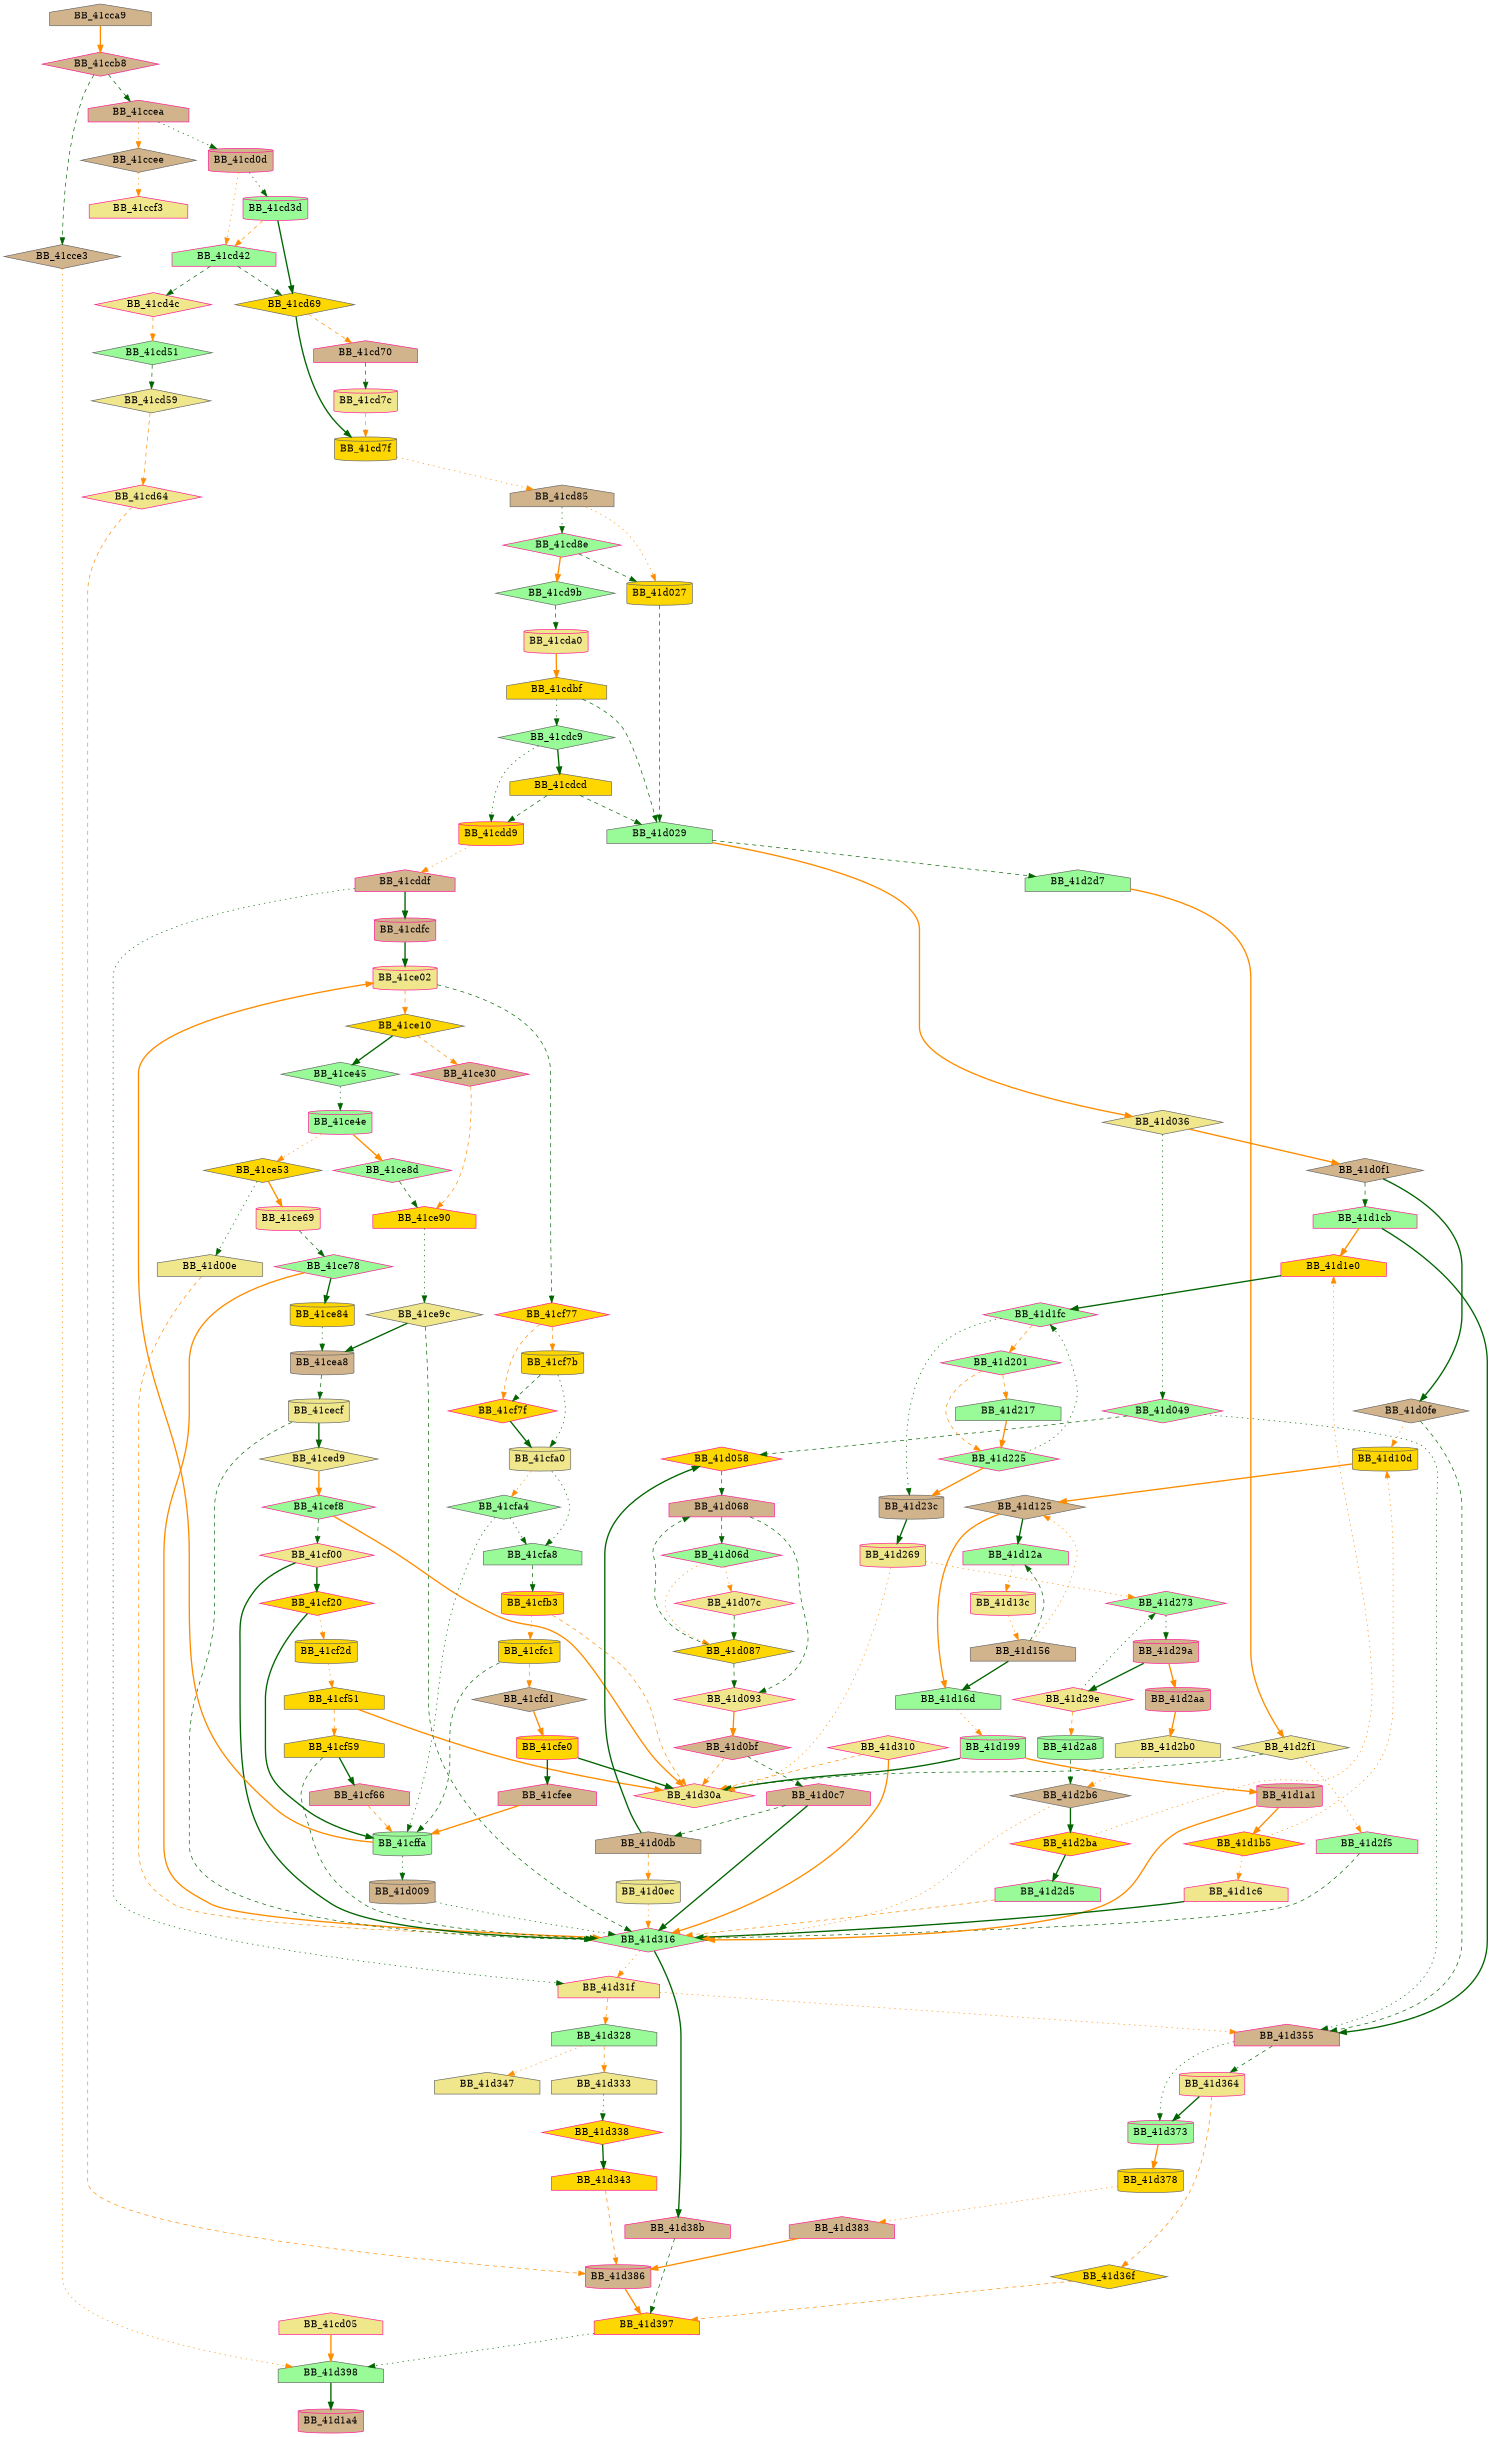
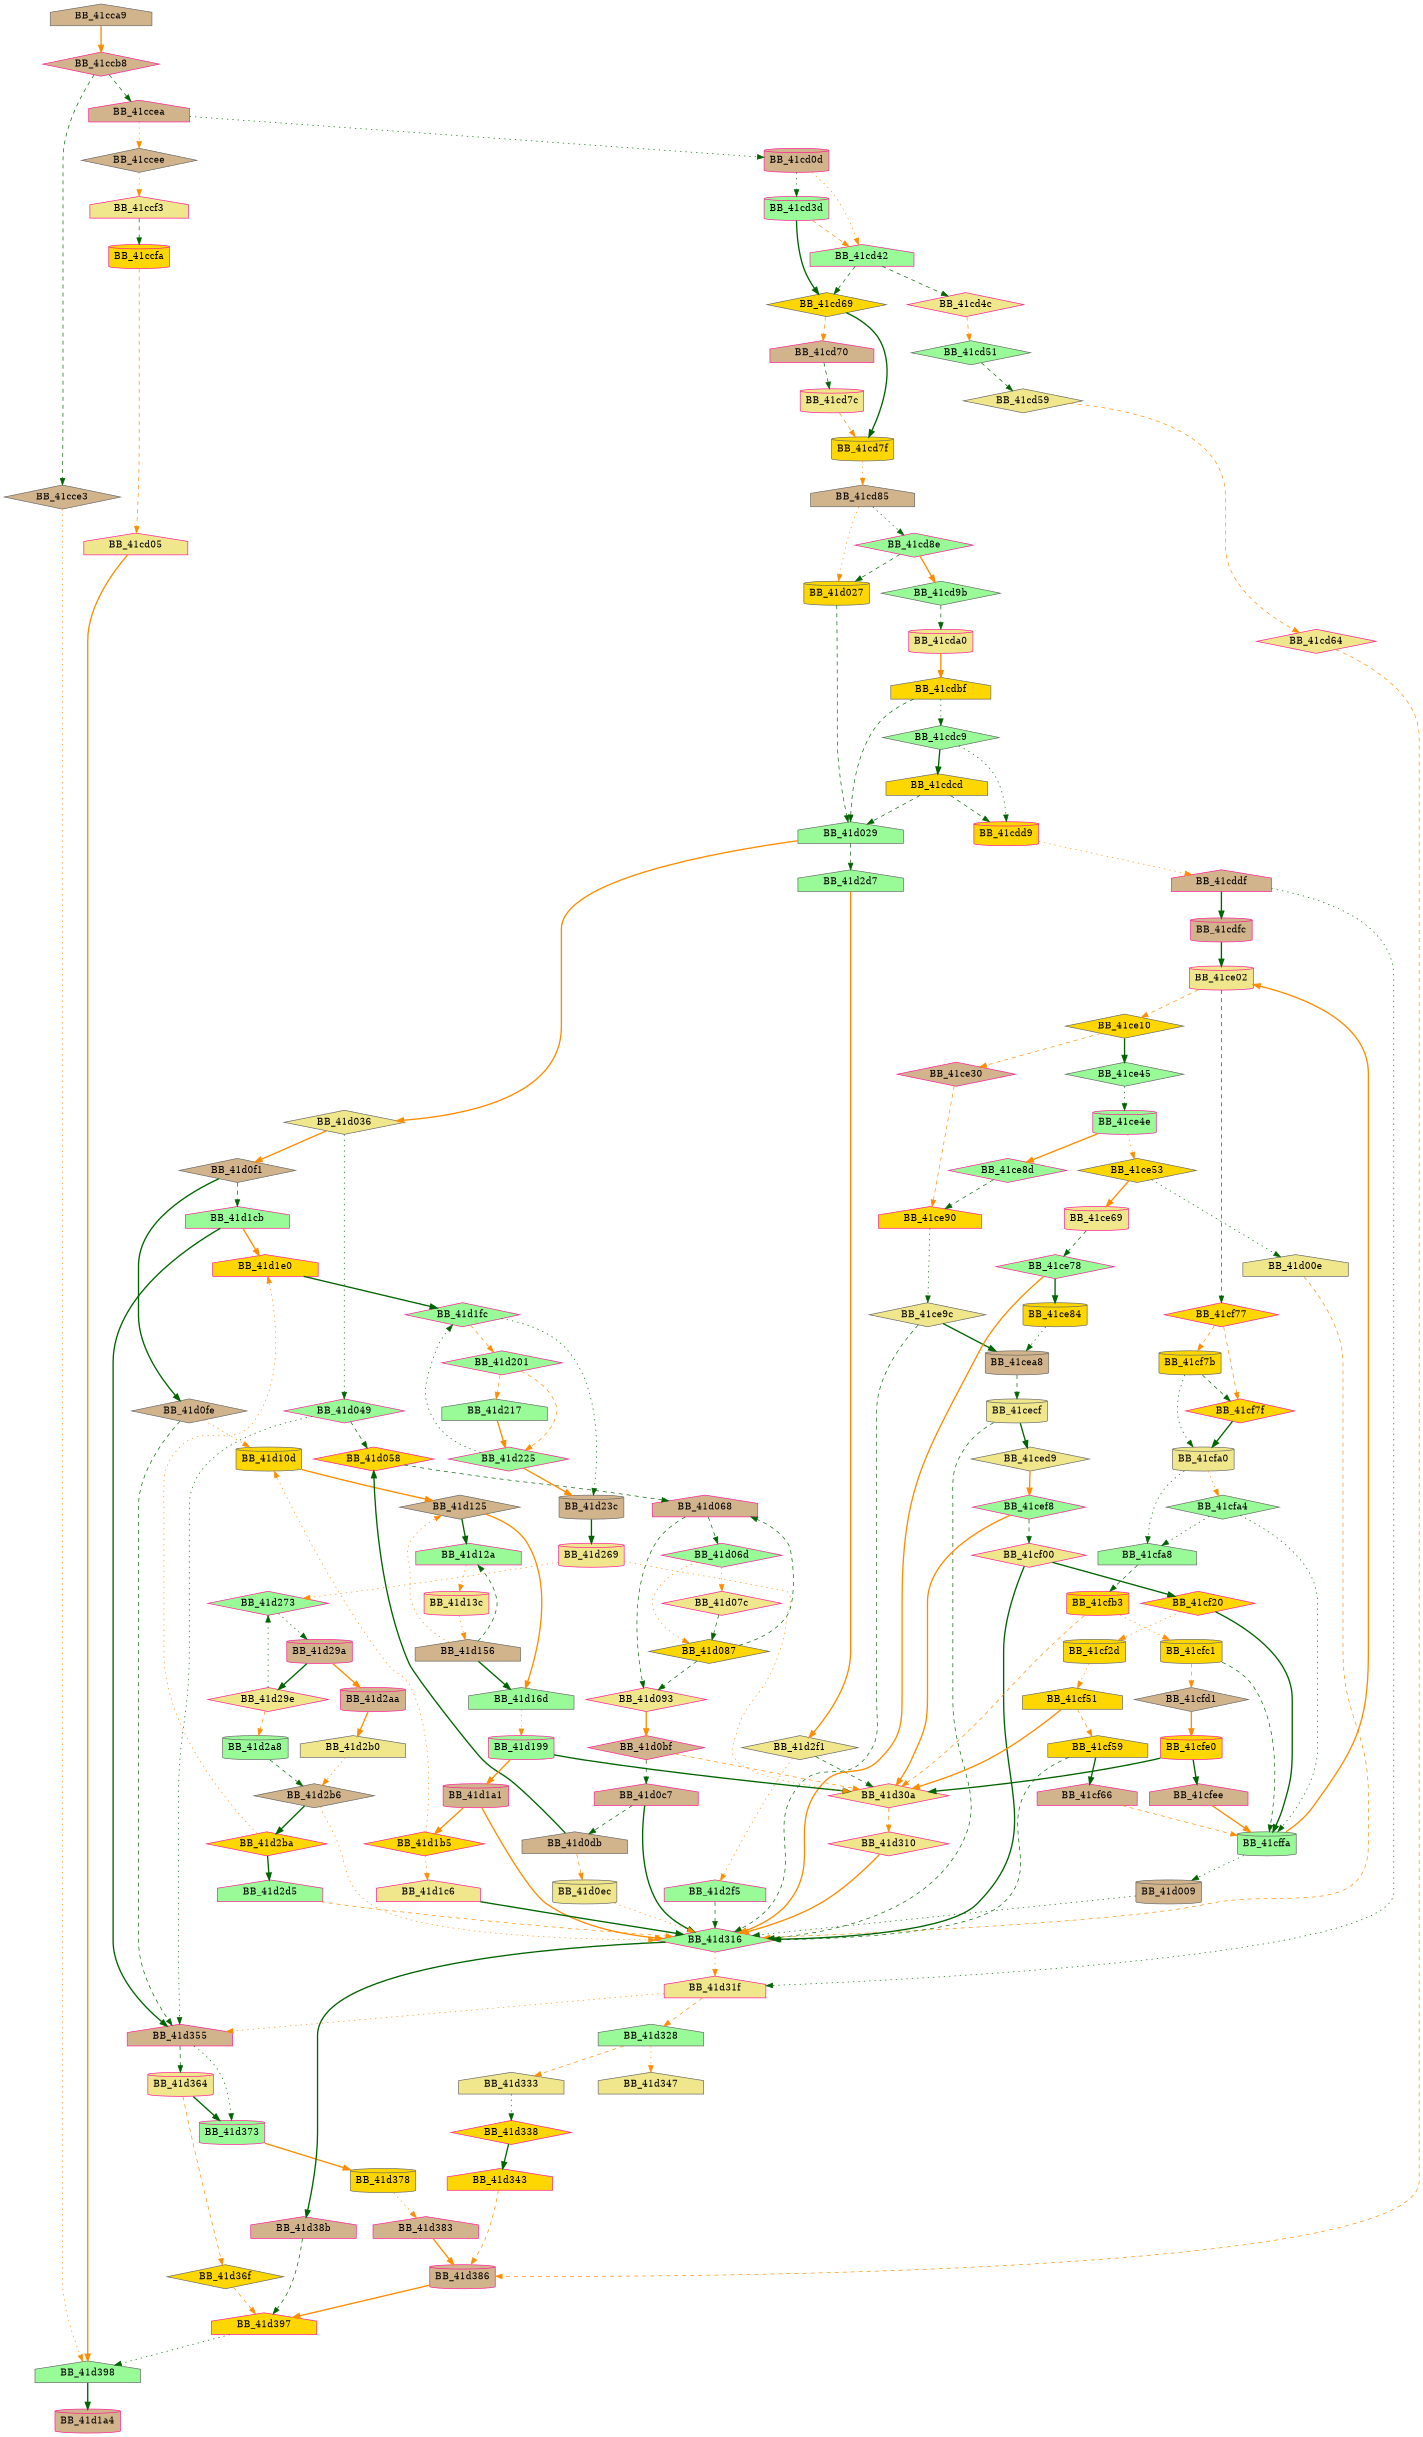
none -> (139, 257)
(794, 1771) -> (889, 1817)
